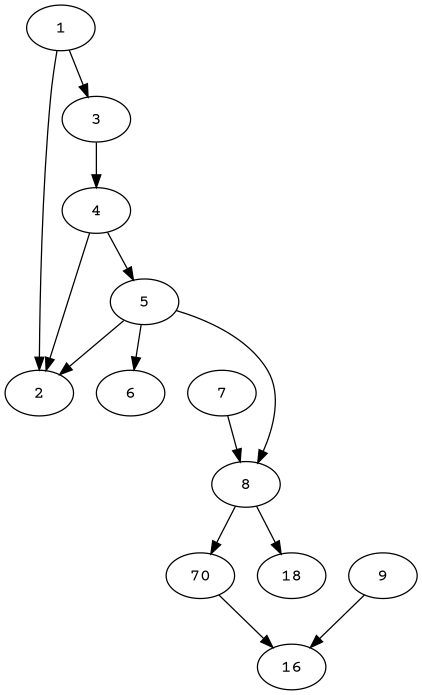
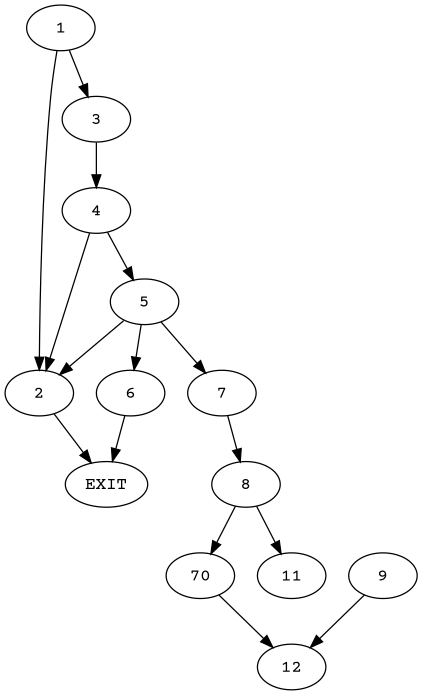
(260, 359) -> (179, 343)
none -> (107, 484)
(292, 576) -> (292, 576)
(292, 667) -> (292, 667)
